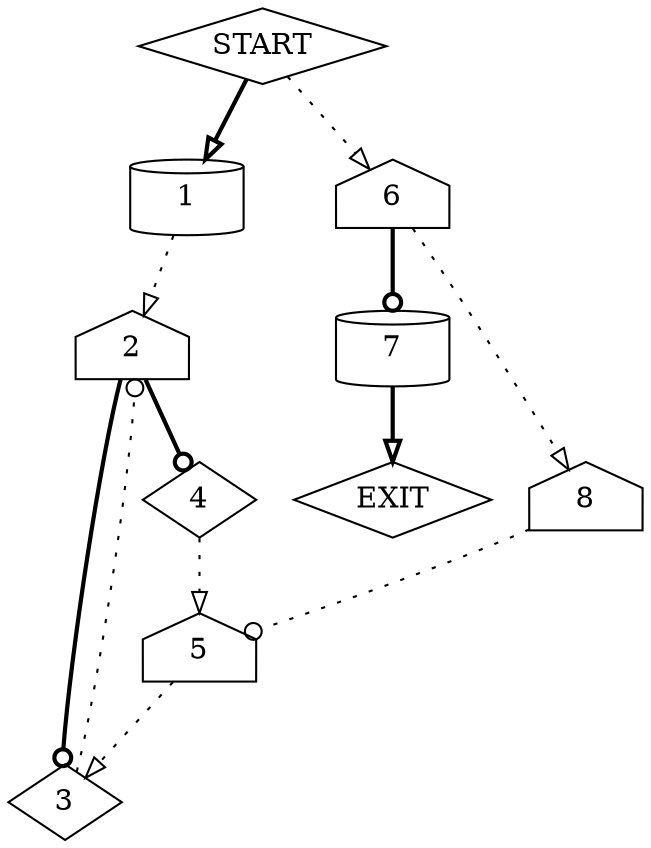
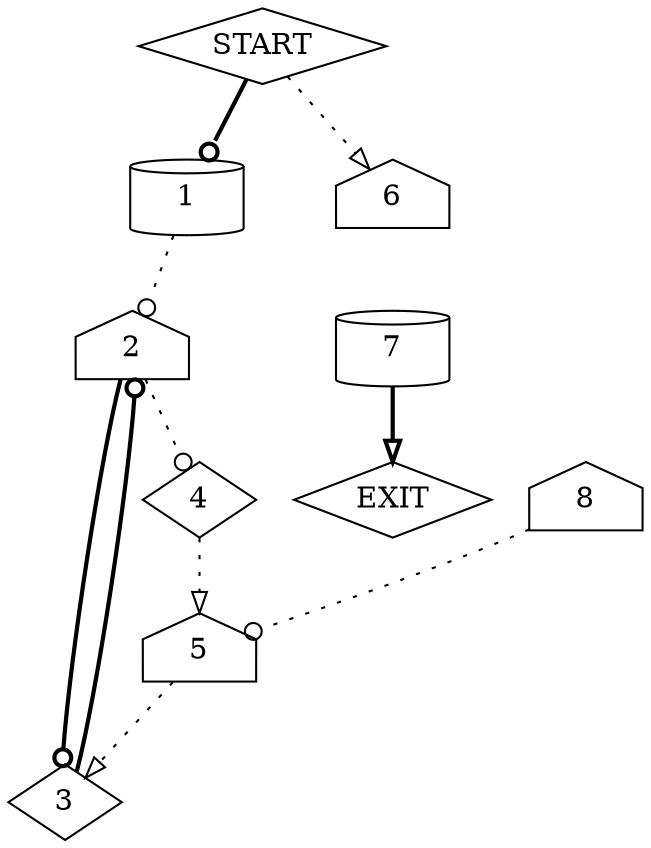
(231, 110) -> (231, 110)
(393, 261) -> none
(162, 266) -> (162, 266)
(487, 339) -> none
(163, 417) -> (163, 417)
(111, 585) -> (111, 585)
